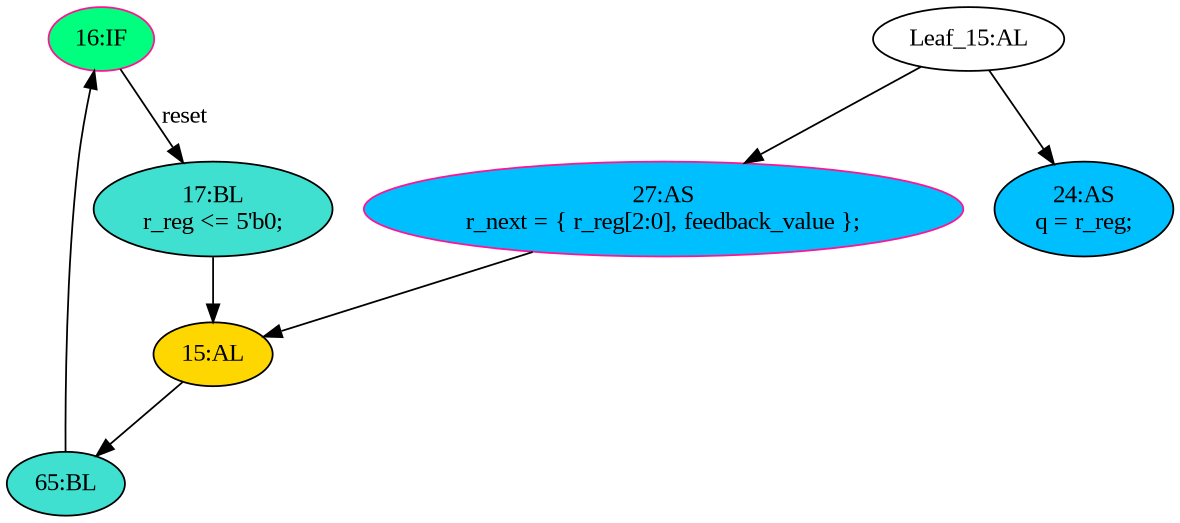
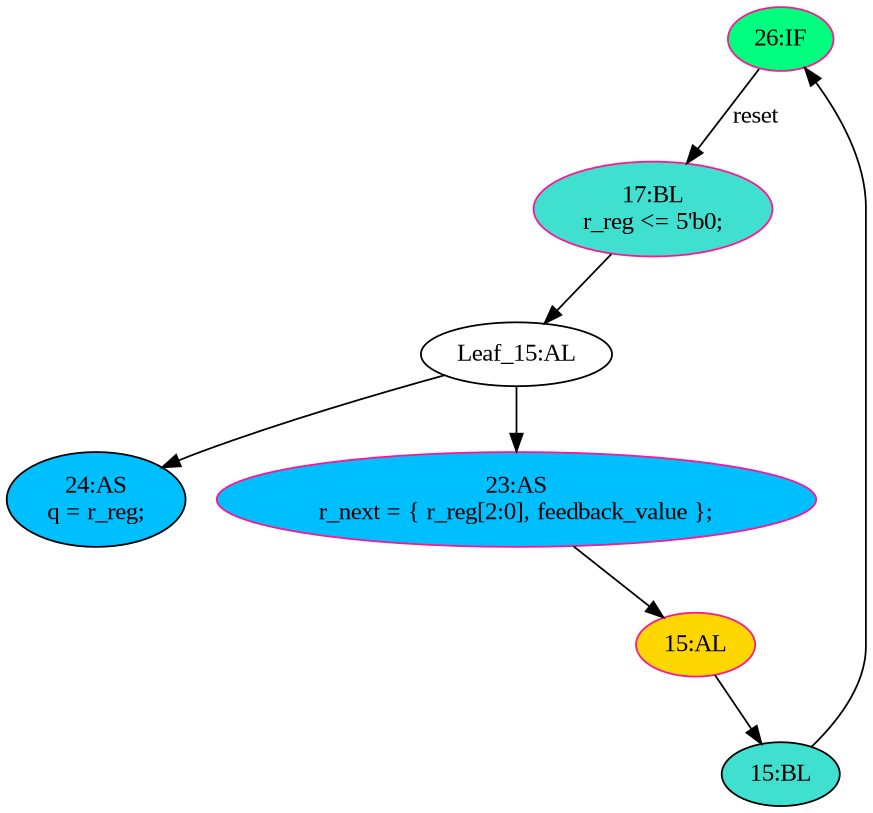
(101, 39) -> (781, 39)
(213, 209) -> (653, 209)
(664, 209) -> (516, 499)
(213, 281) -> (584, 282)
(213, 354) -> (696, 645)
(66, 484) -> (781, 774)
